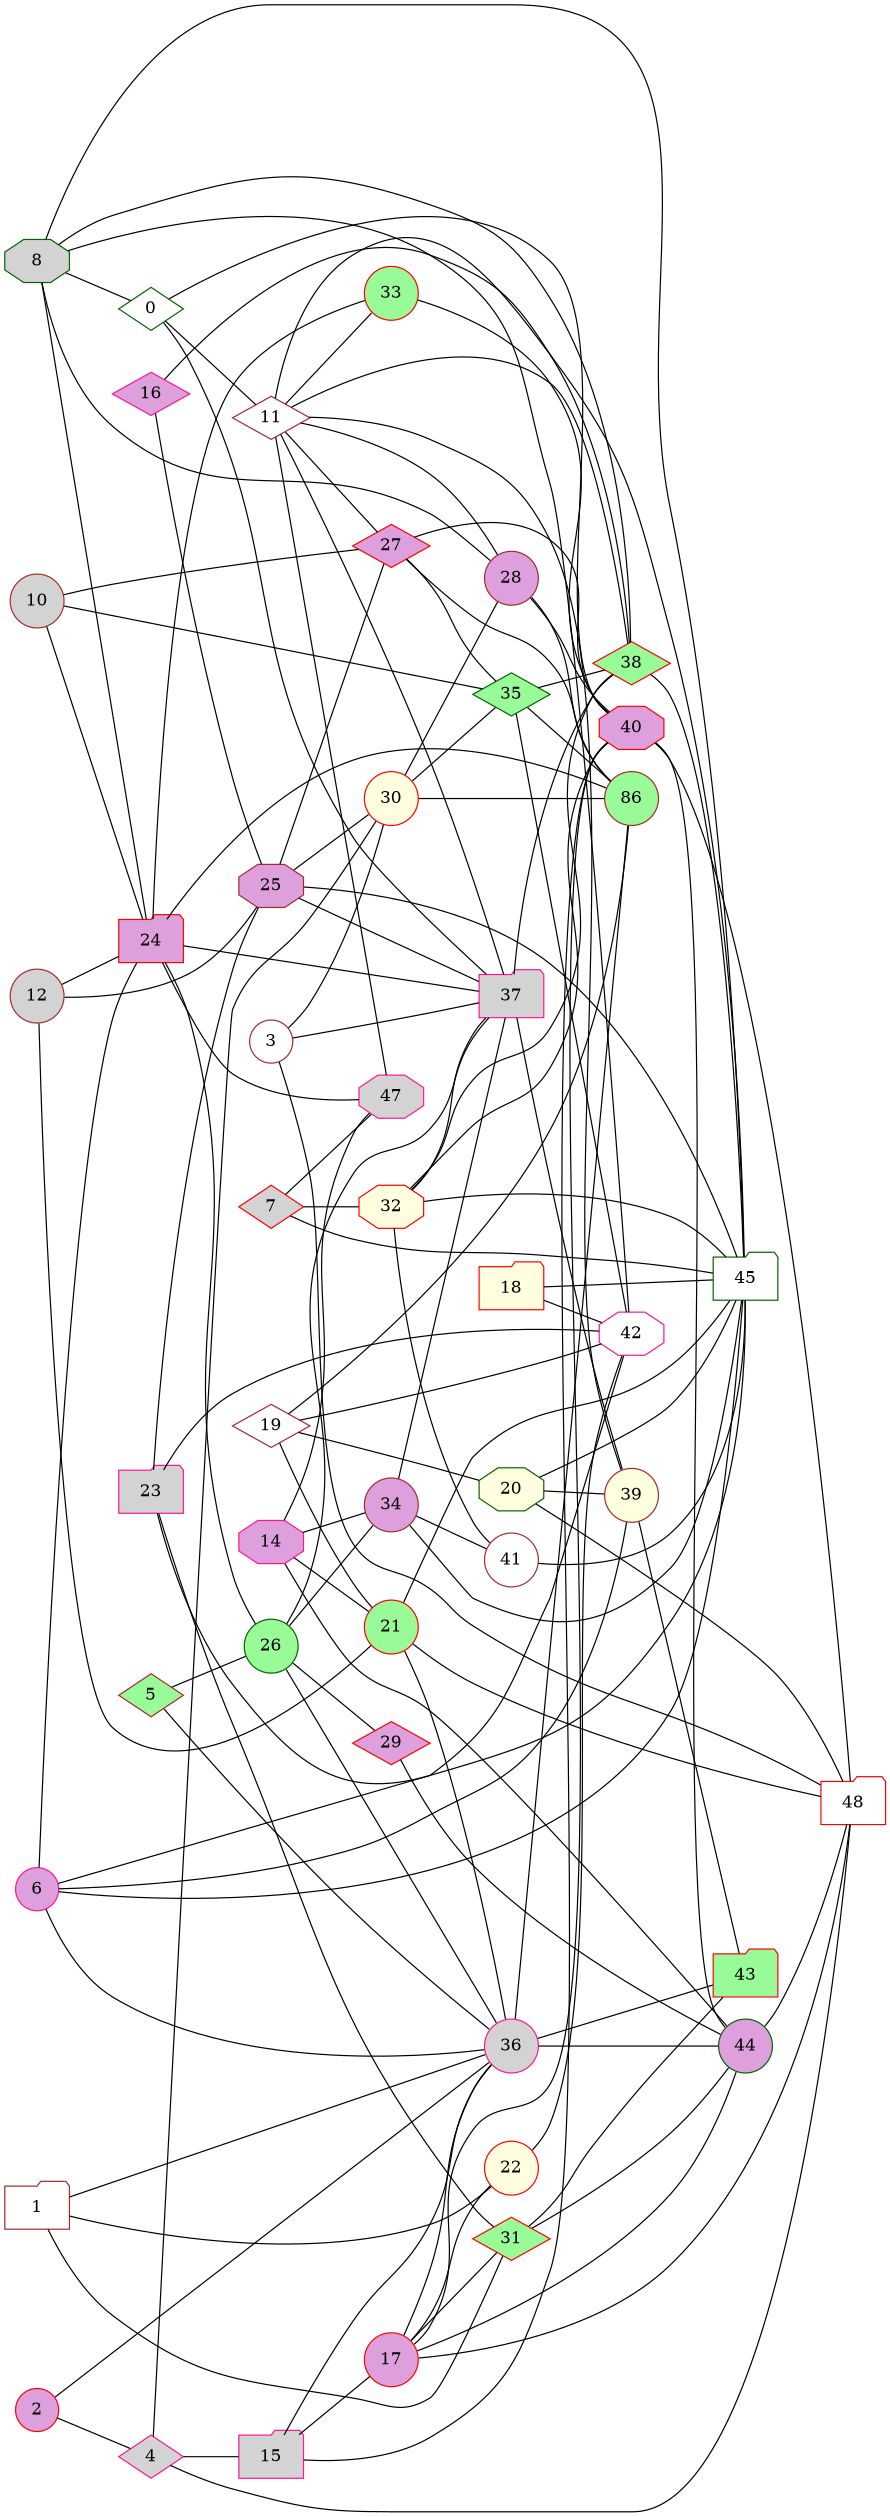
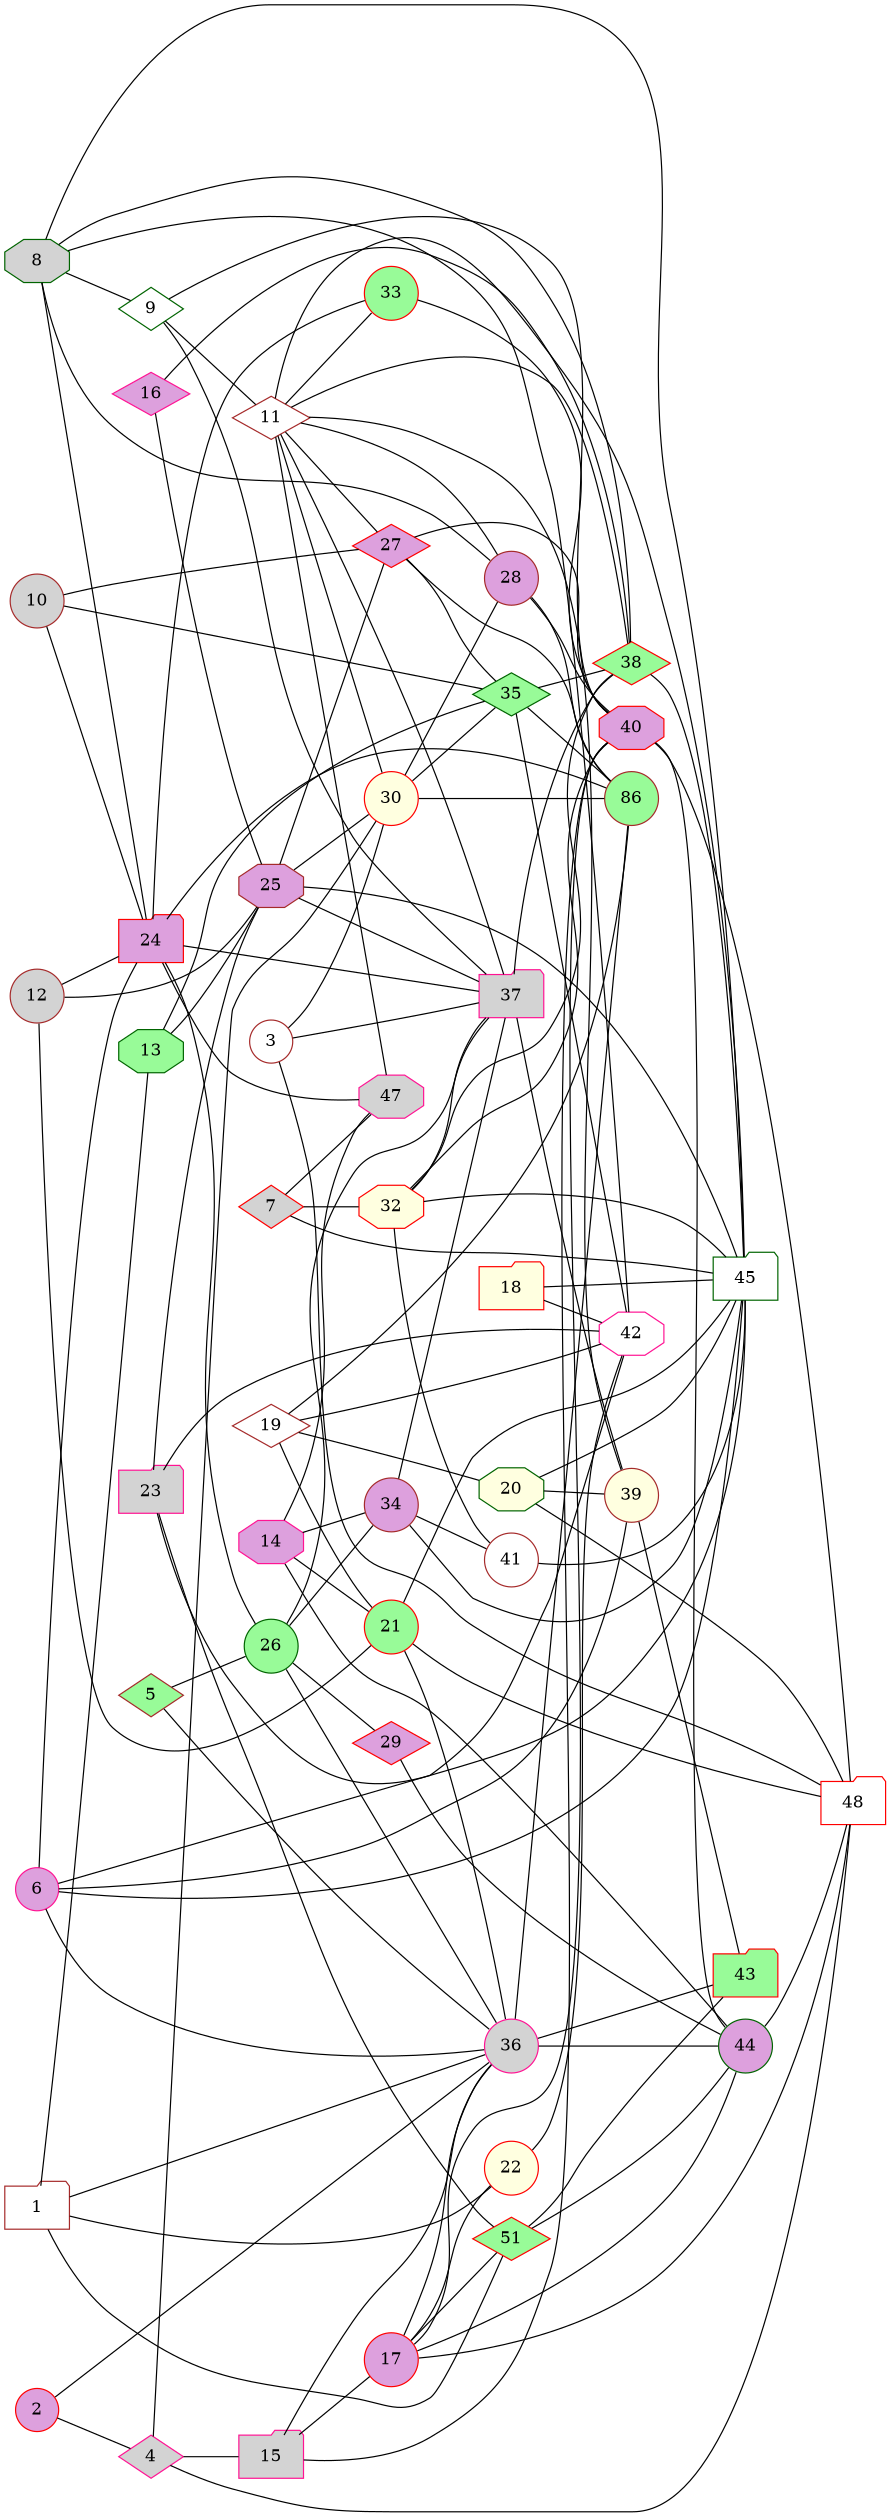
(151, 309) -> (151, 309)
none -> (330, 604)
none -> (151, 1051)
(511, 2239) -> (511, 2239)
